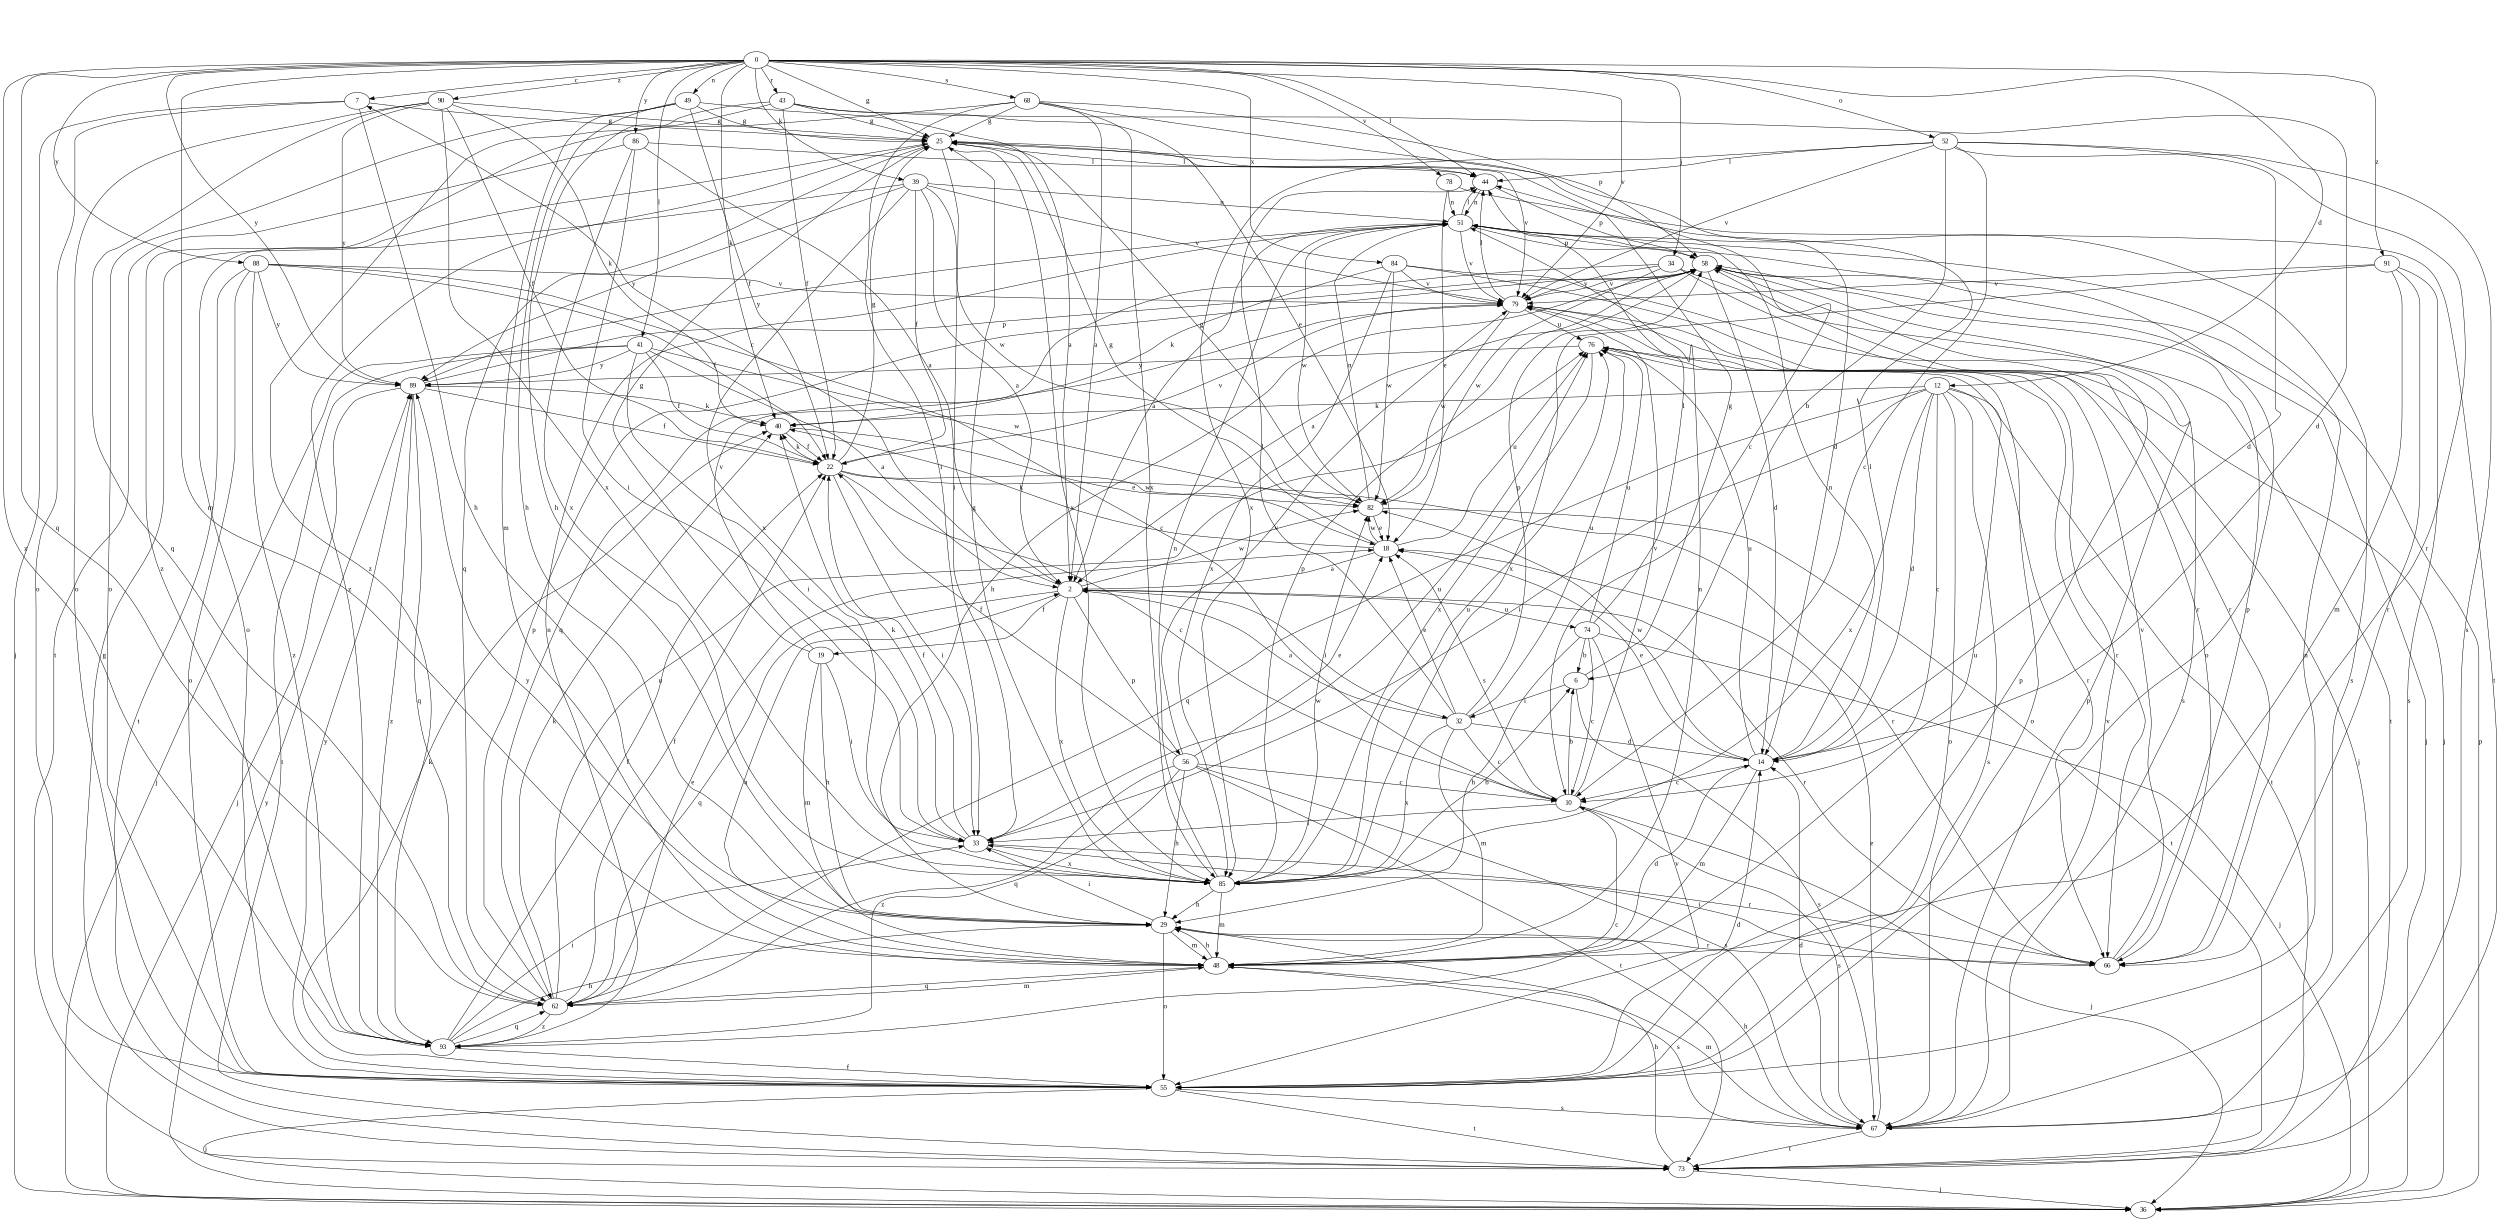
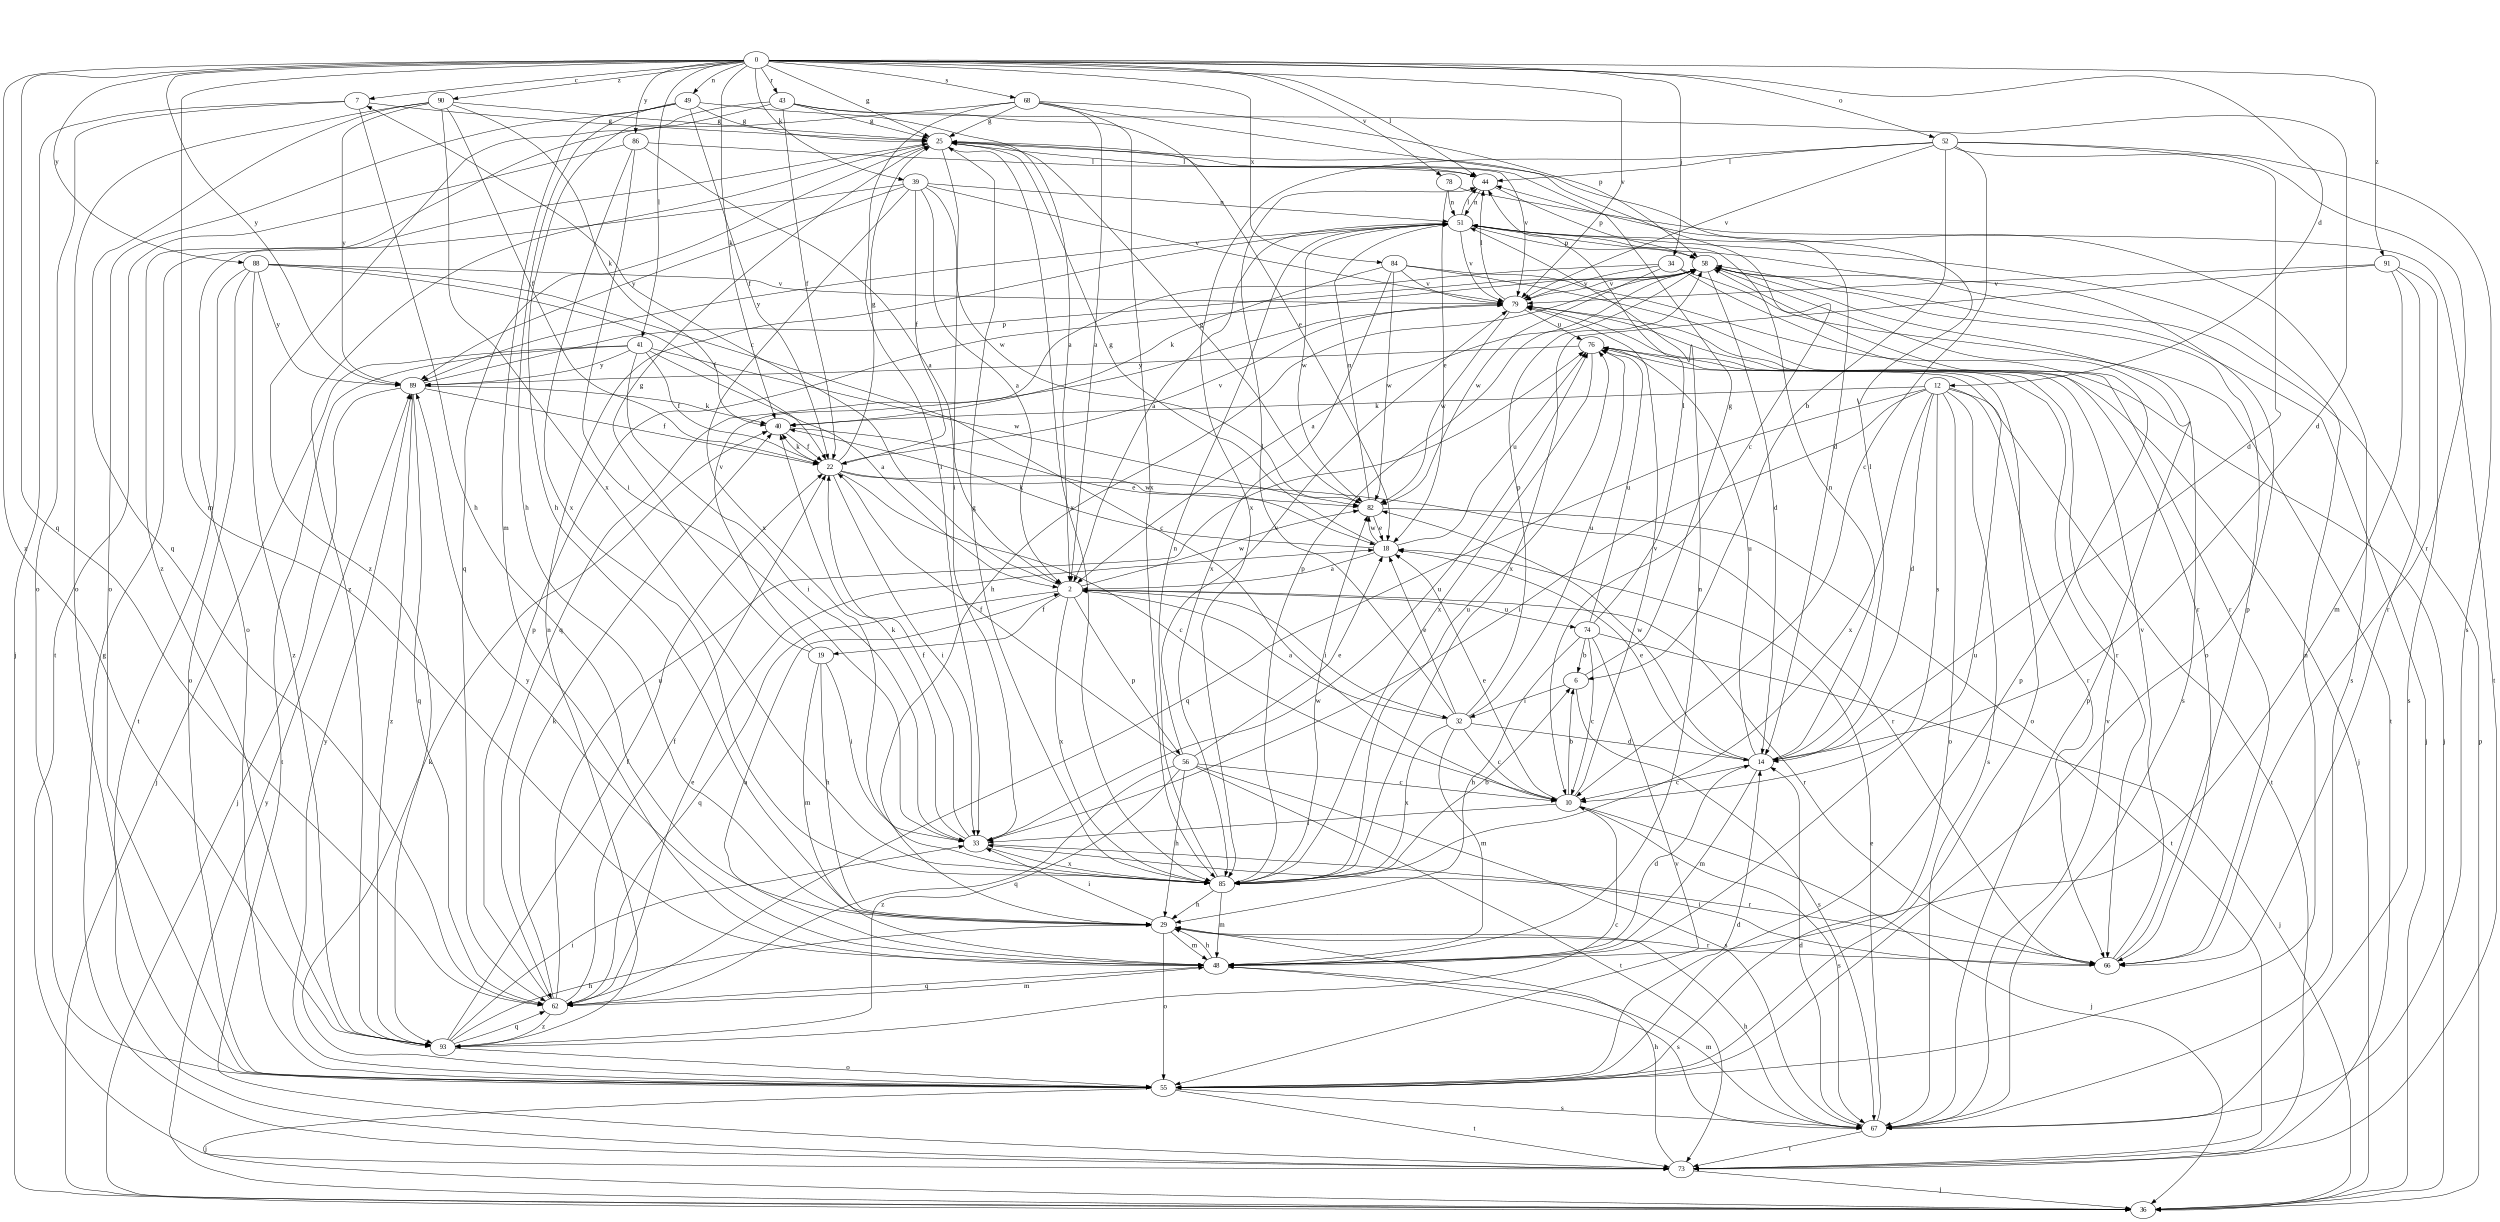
(1938, 589) -> (1938, 589)
(1484, 681) -> (1484, 681)
(848, 1068) -> (848, 1068)
